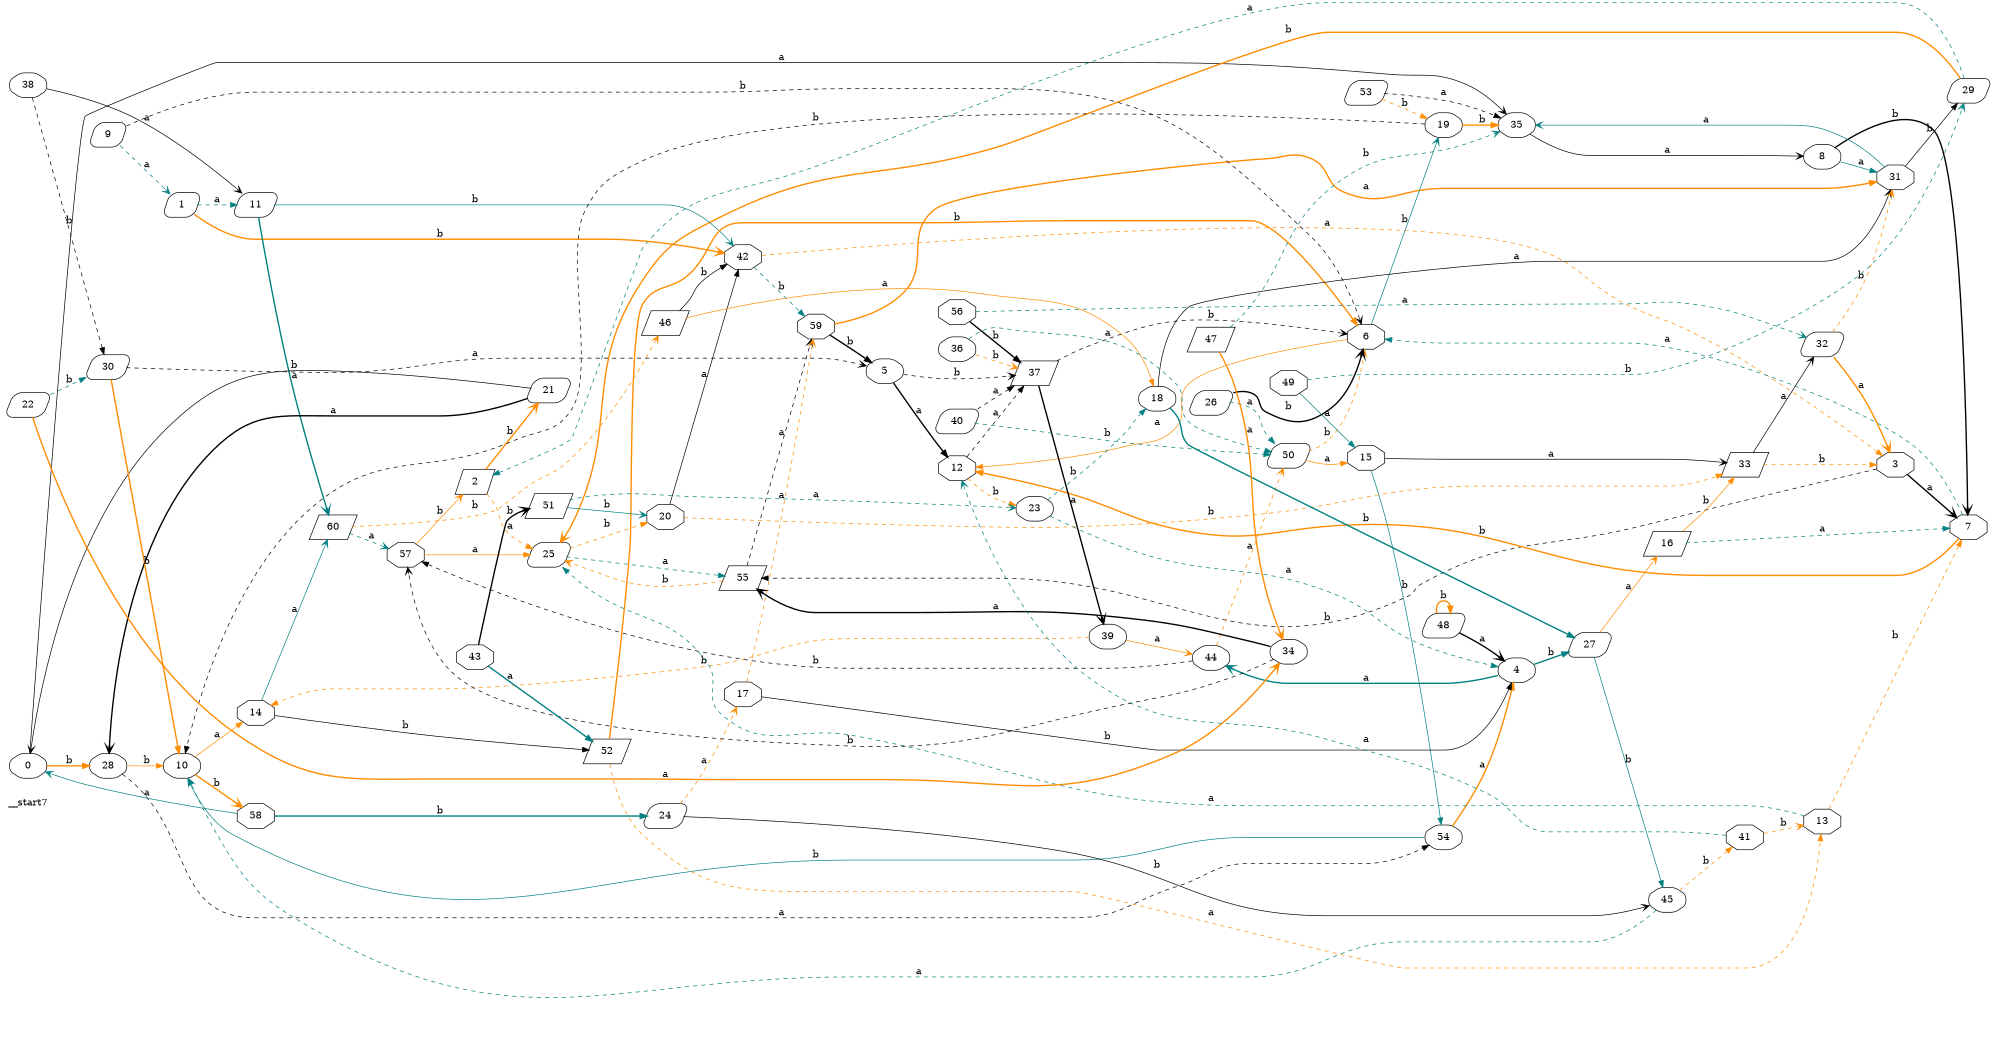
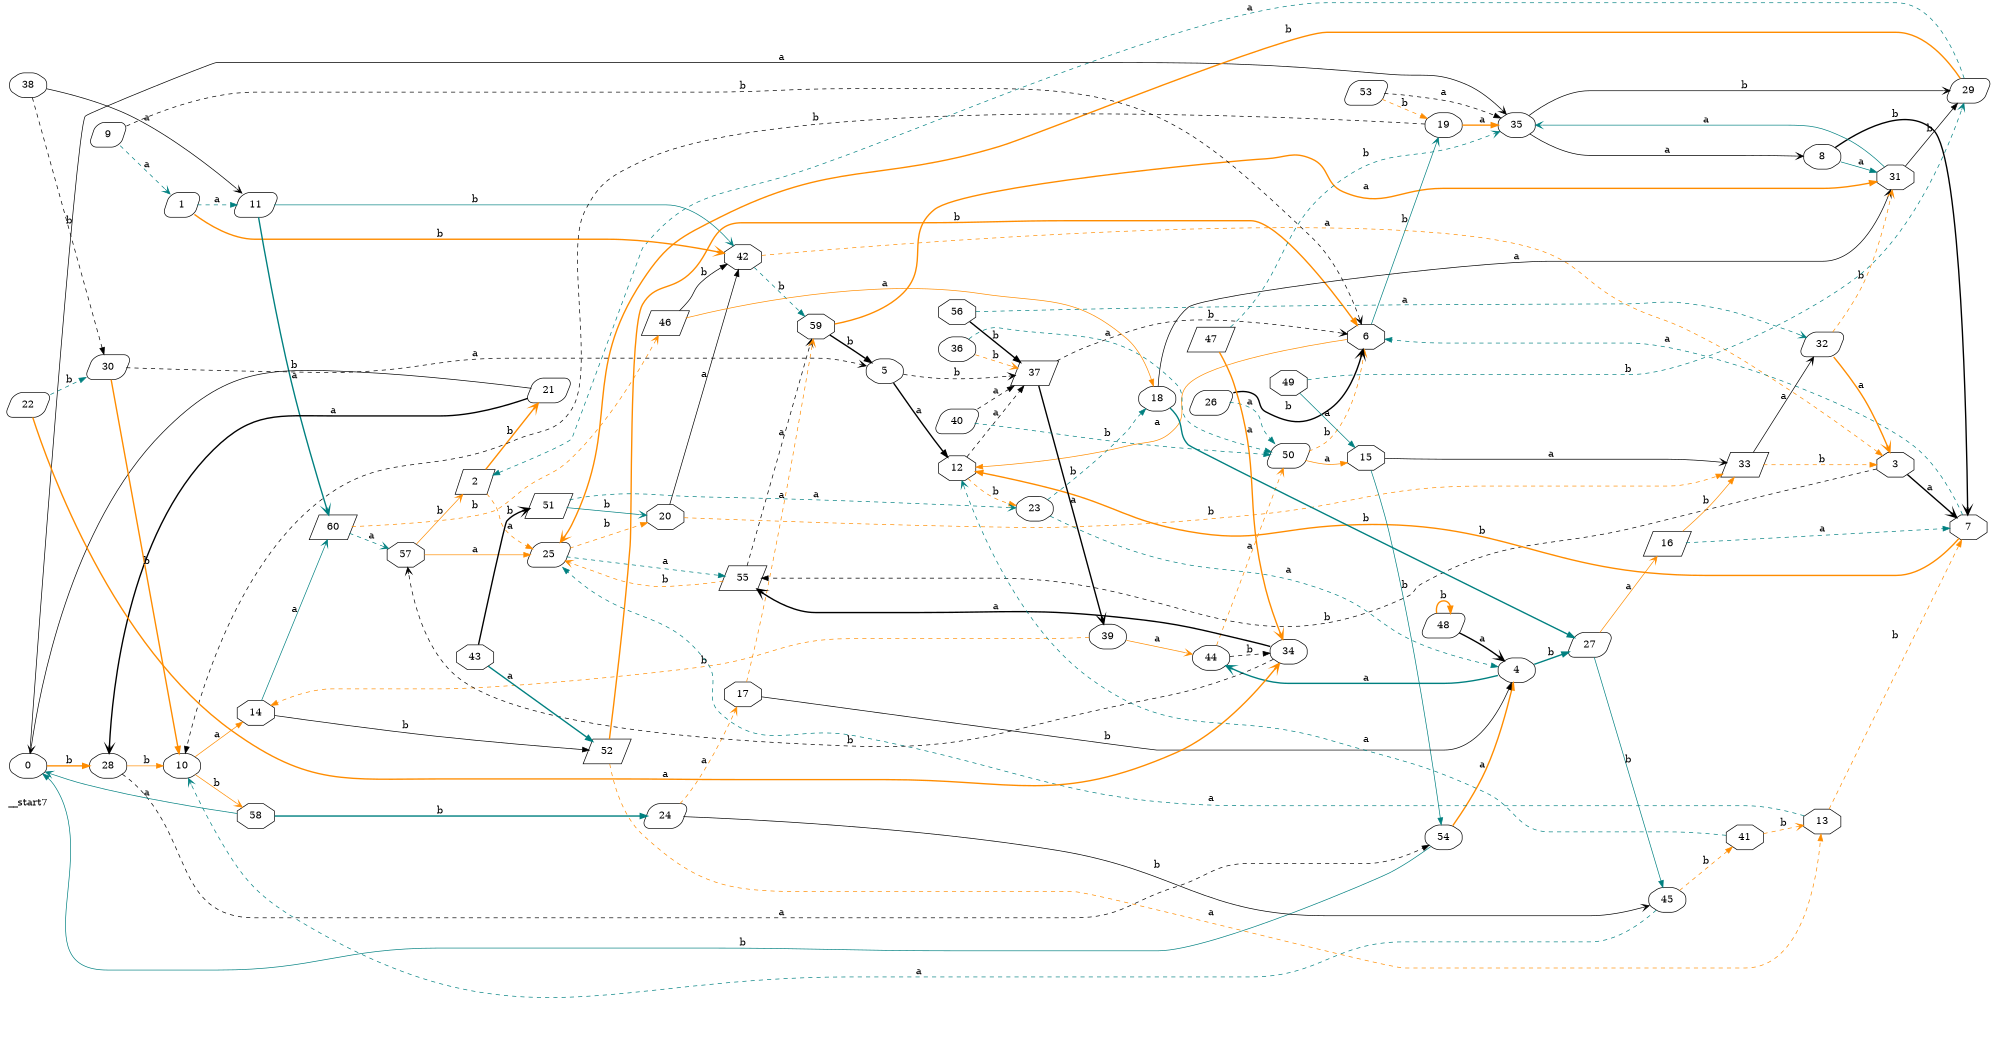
none -> (1733, 91)
(1482, 120) -> (1482, 120)
(803, 666) -> (1246, 655)
(216, 789) -> (216, 789)
(790, 863) -> (668, 948)
